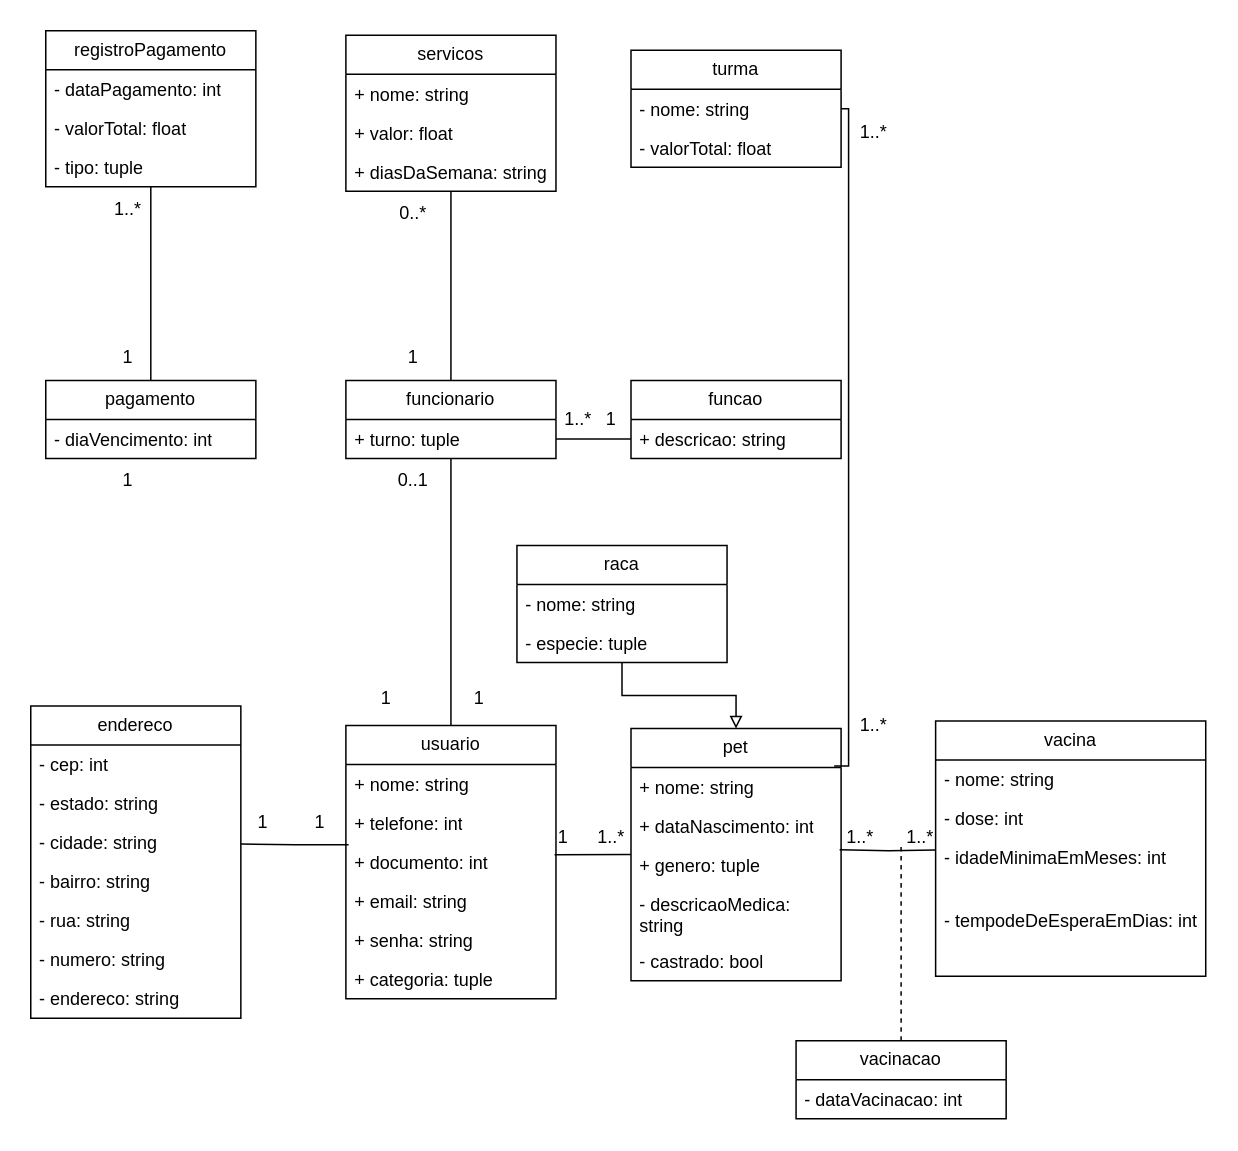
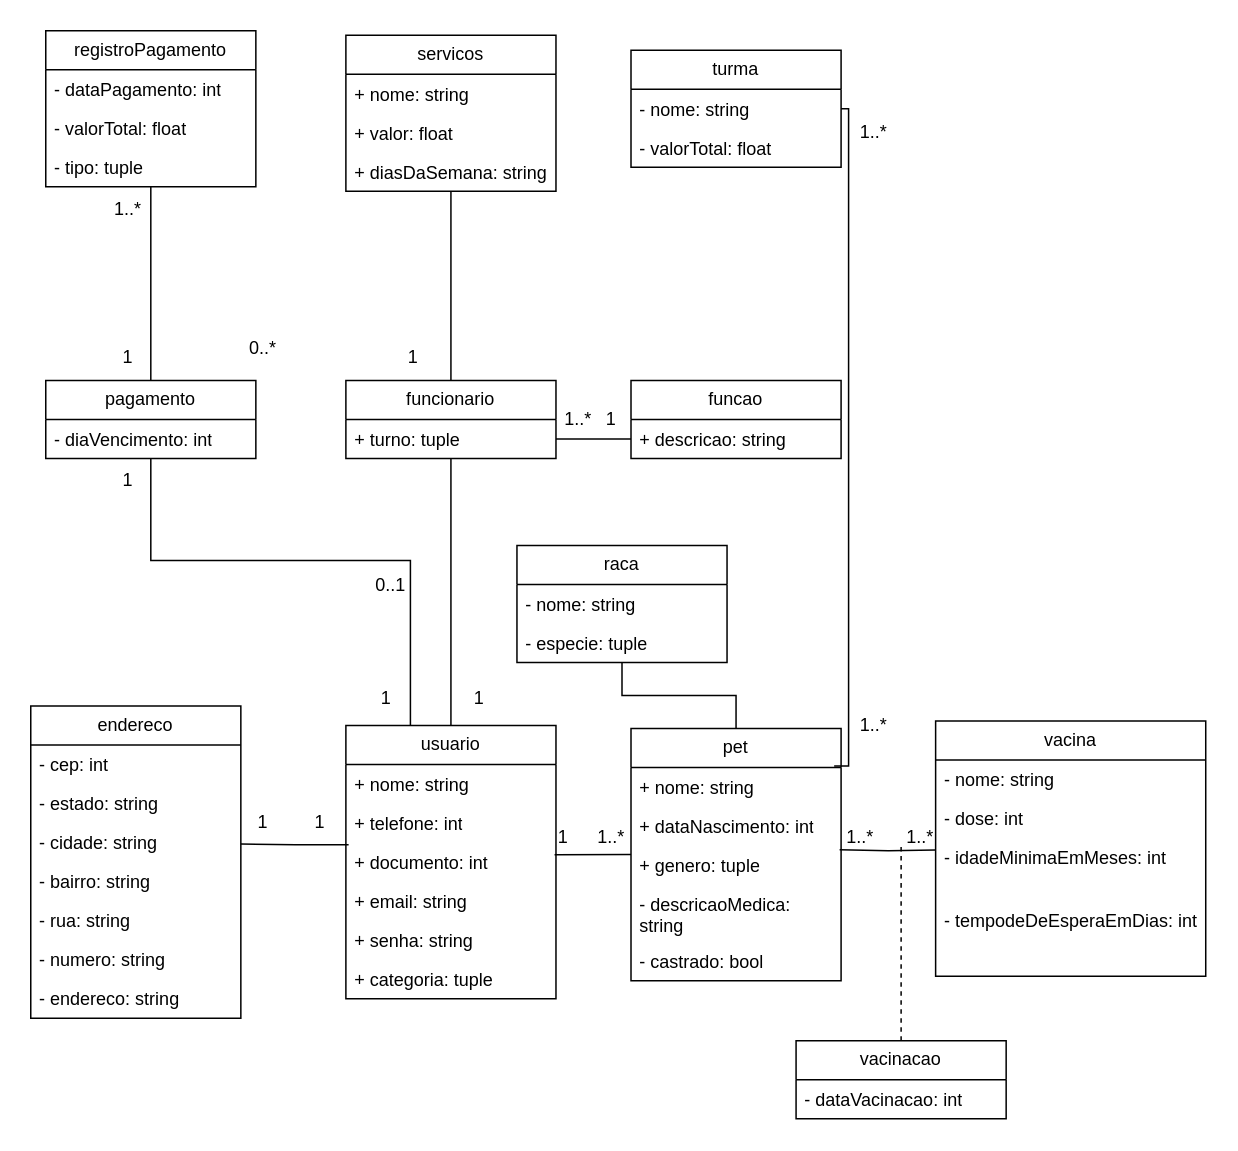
(413, 214) -> (263, 349)
(413, 481) -> (391, 586)
none -> (311, 560)
(736, 715) -> (736, 720)
